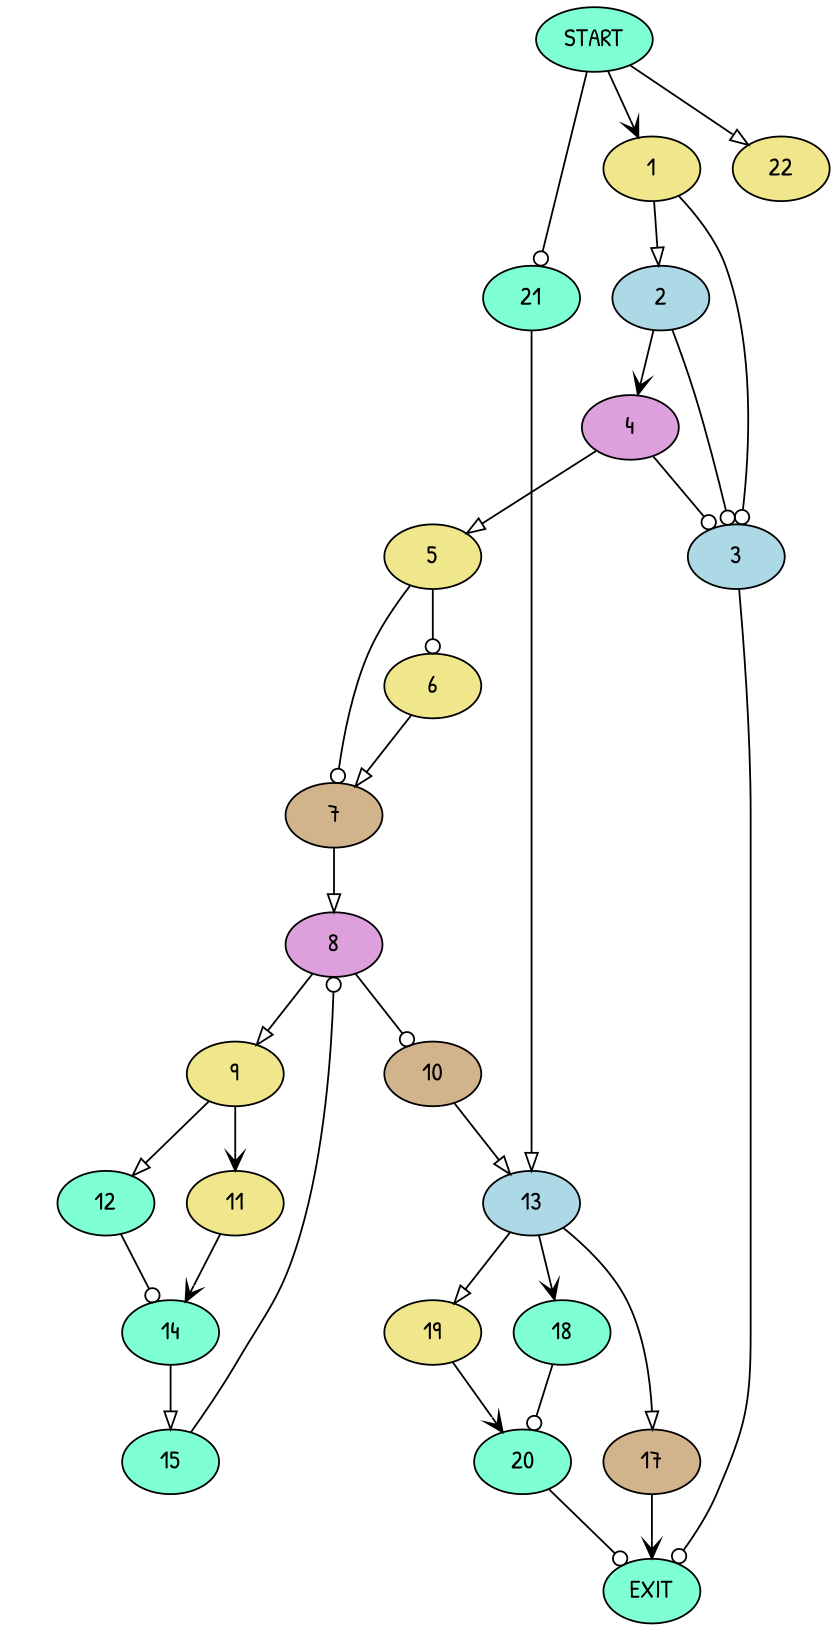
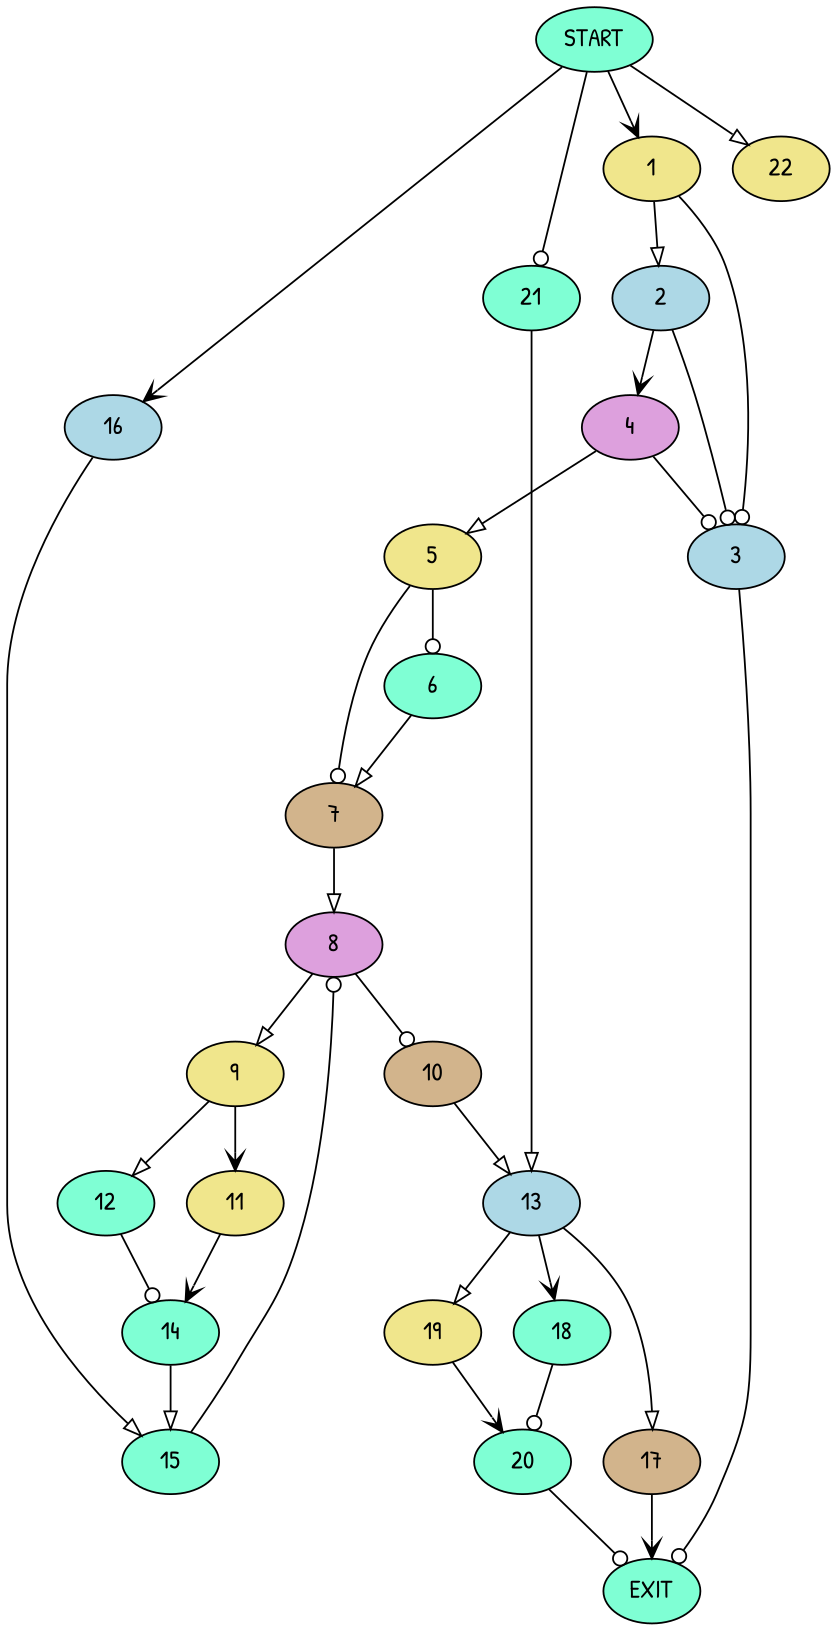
none -> (113, 427)
(433, 686) -> (433, 686)
